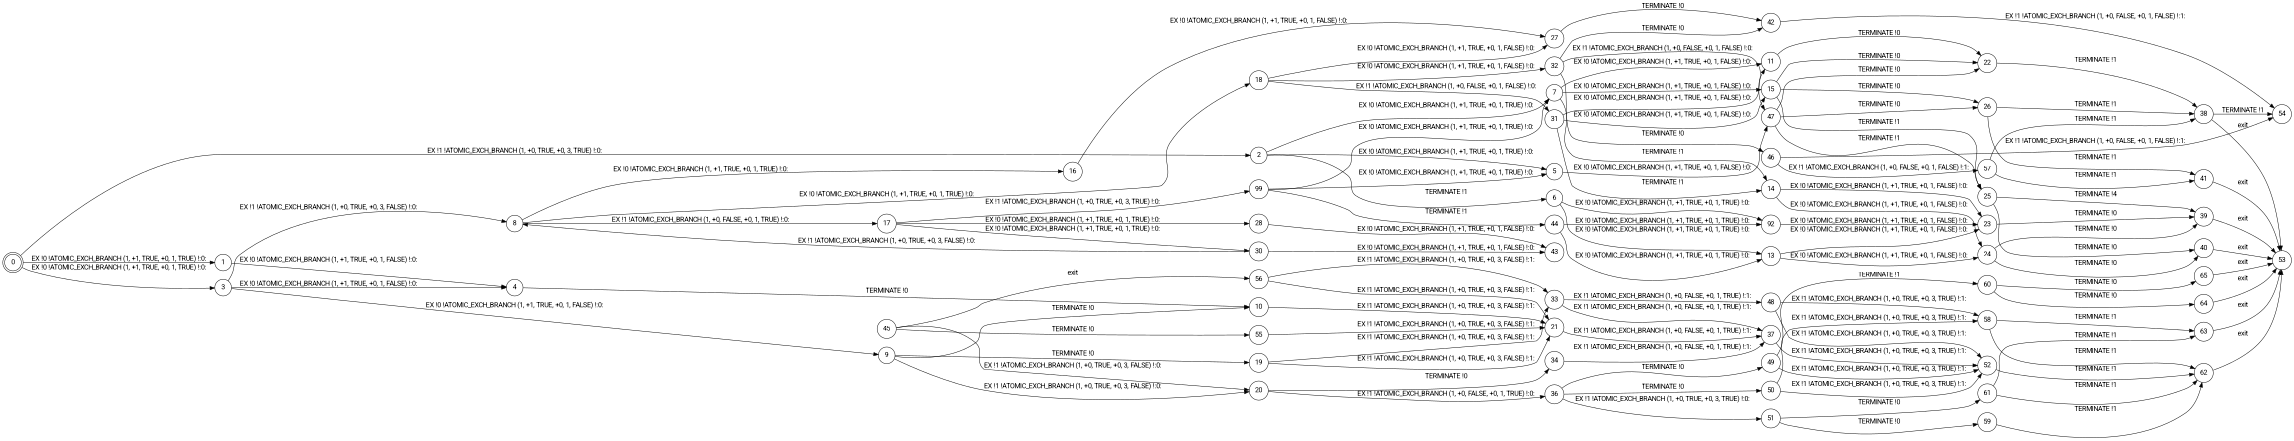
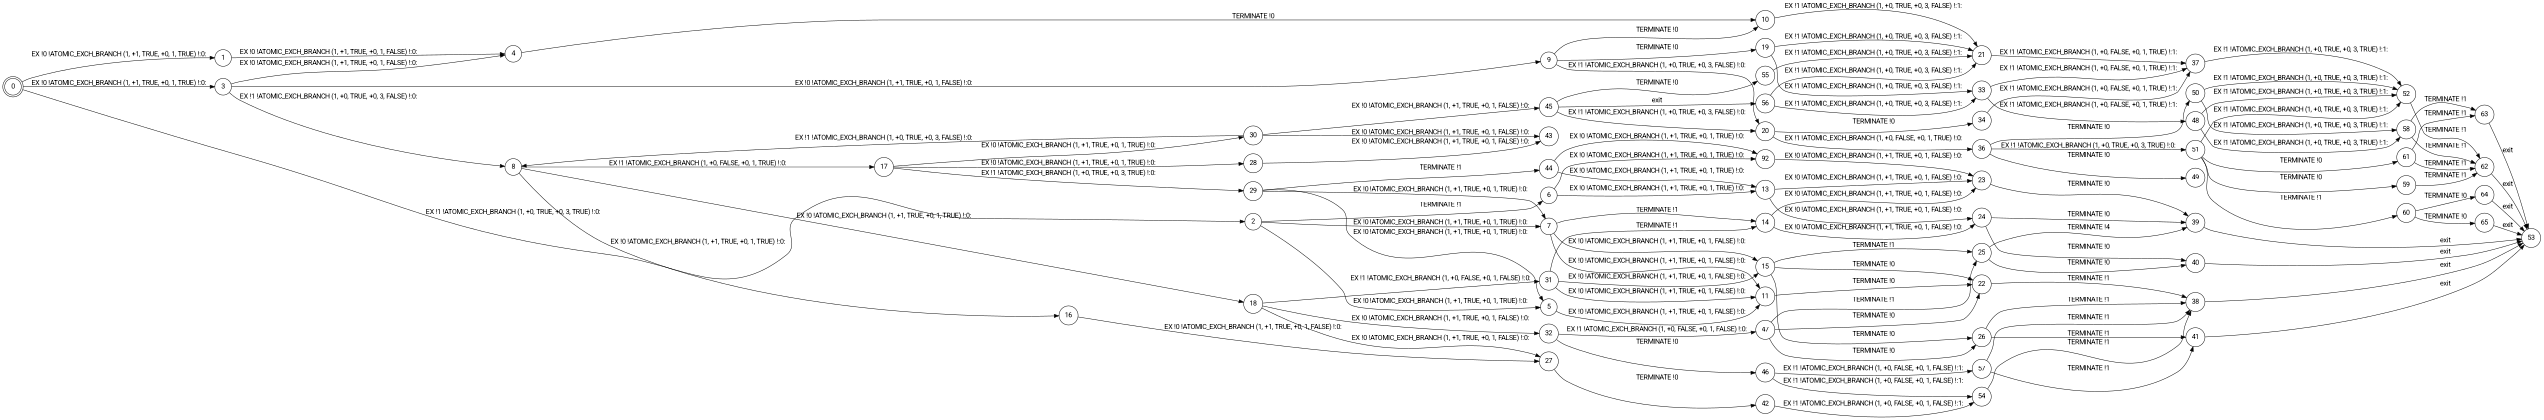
(1654, 33) -> none
(2241, 114) -> (2092, 357)
none -> (1399, 122)
(1680, 177) -> (1657, 325)
(1259, 189) -> (1253, 191)
(1848, 280) -> (2277, 227)
(1876, 379) -> (2295, 116)
